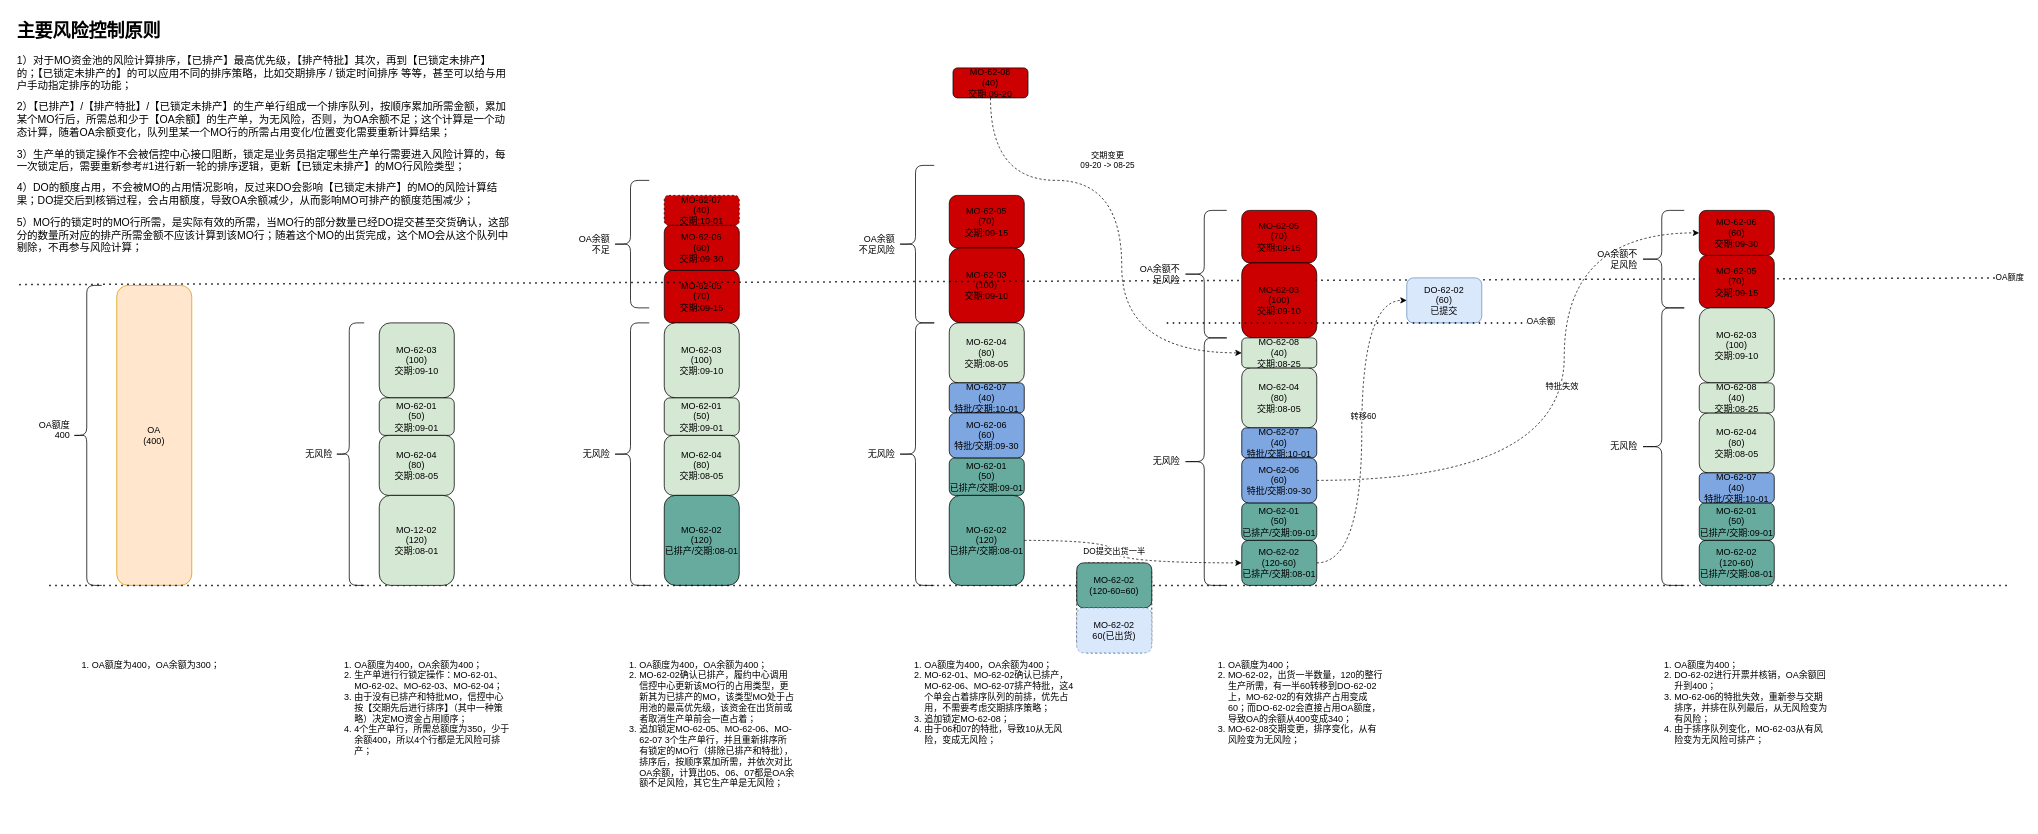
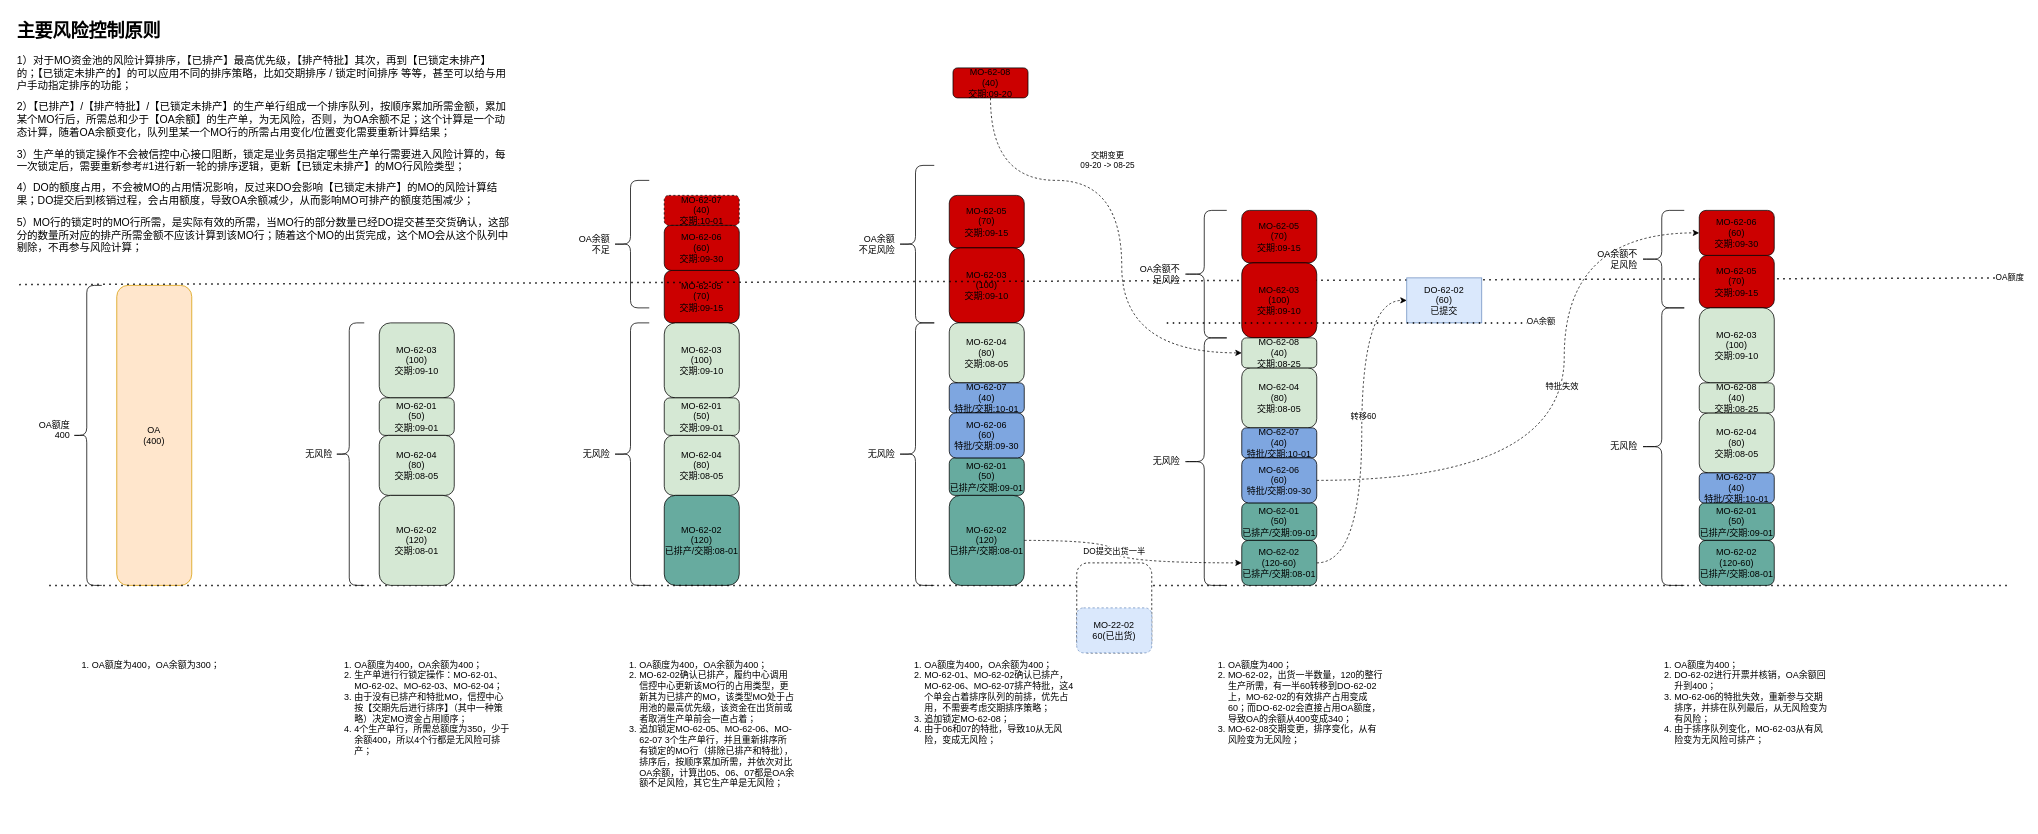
(1444, 300) -> (1444, 300)
(417, 540) -> (417, 540)
(1114, 585) -> none
(1114, 630) -> (1114, 630)
